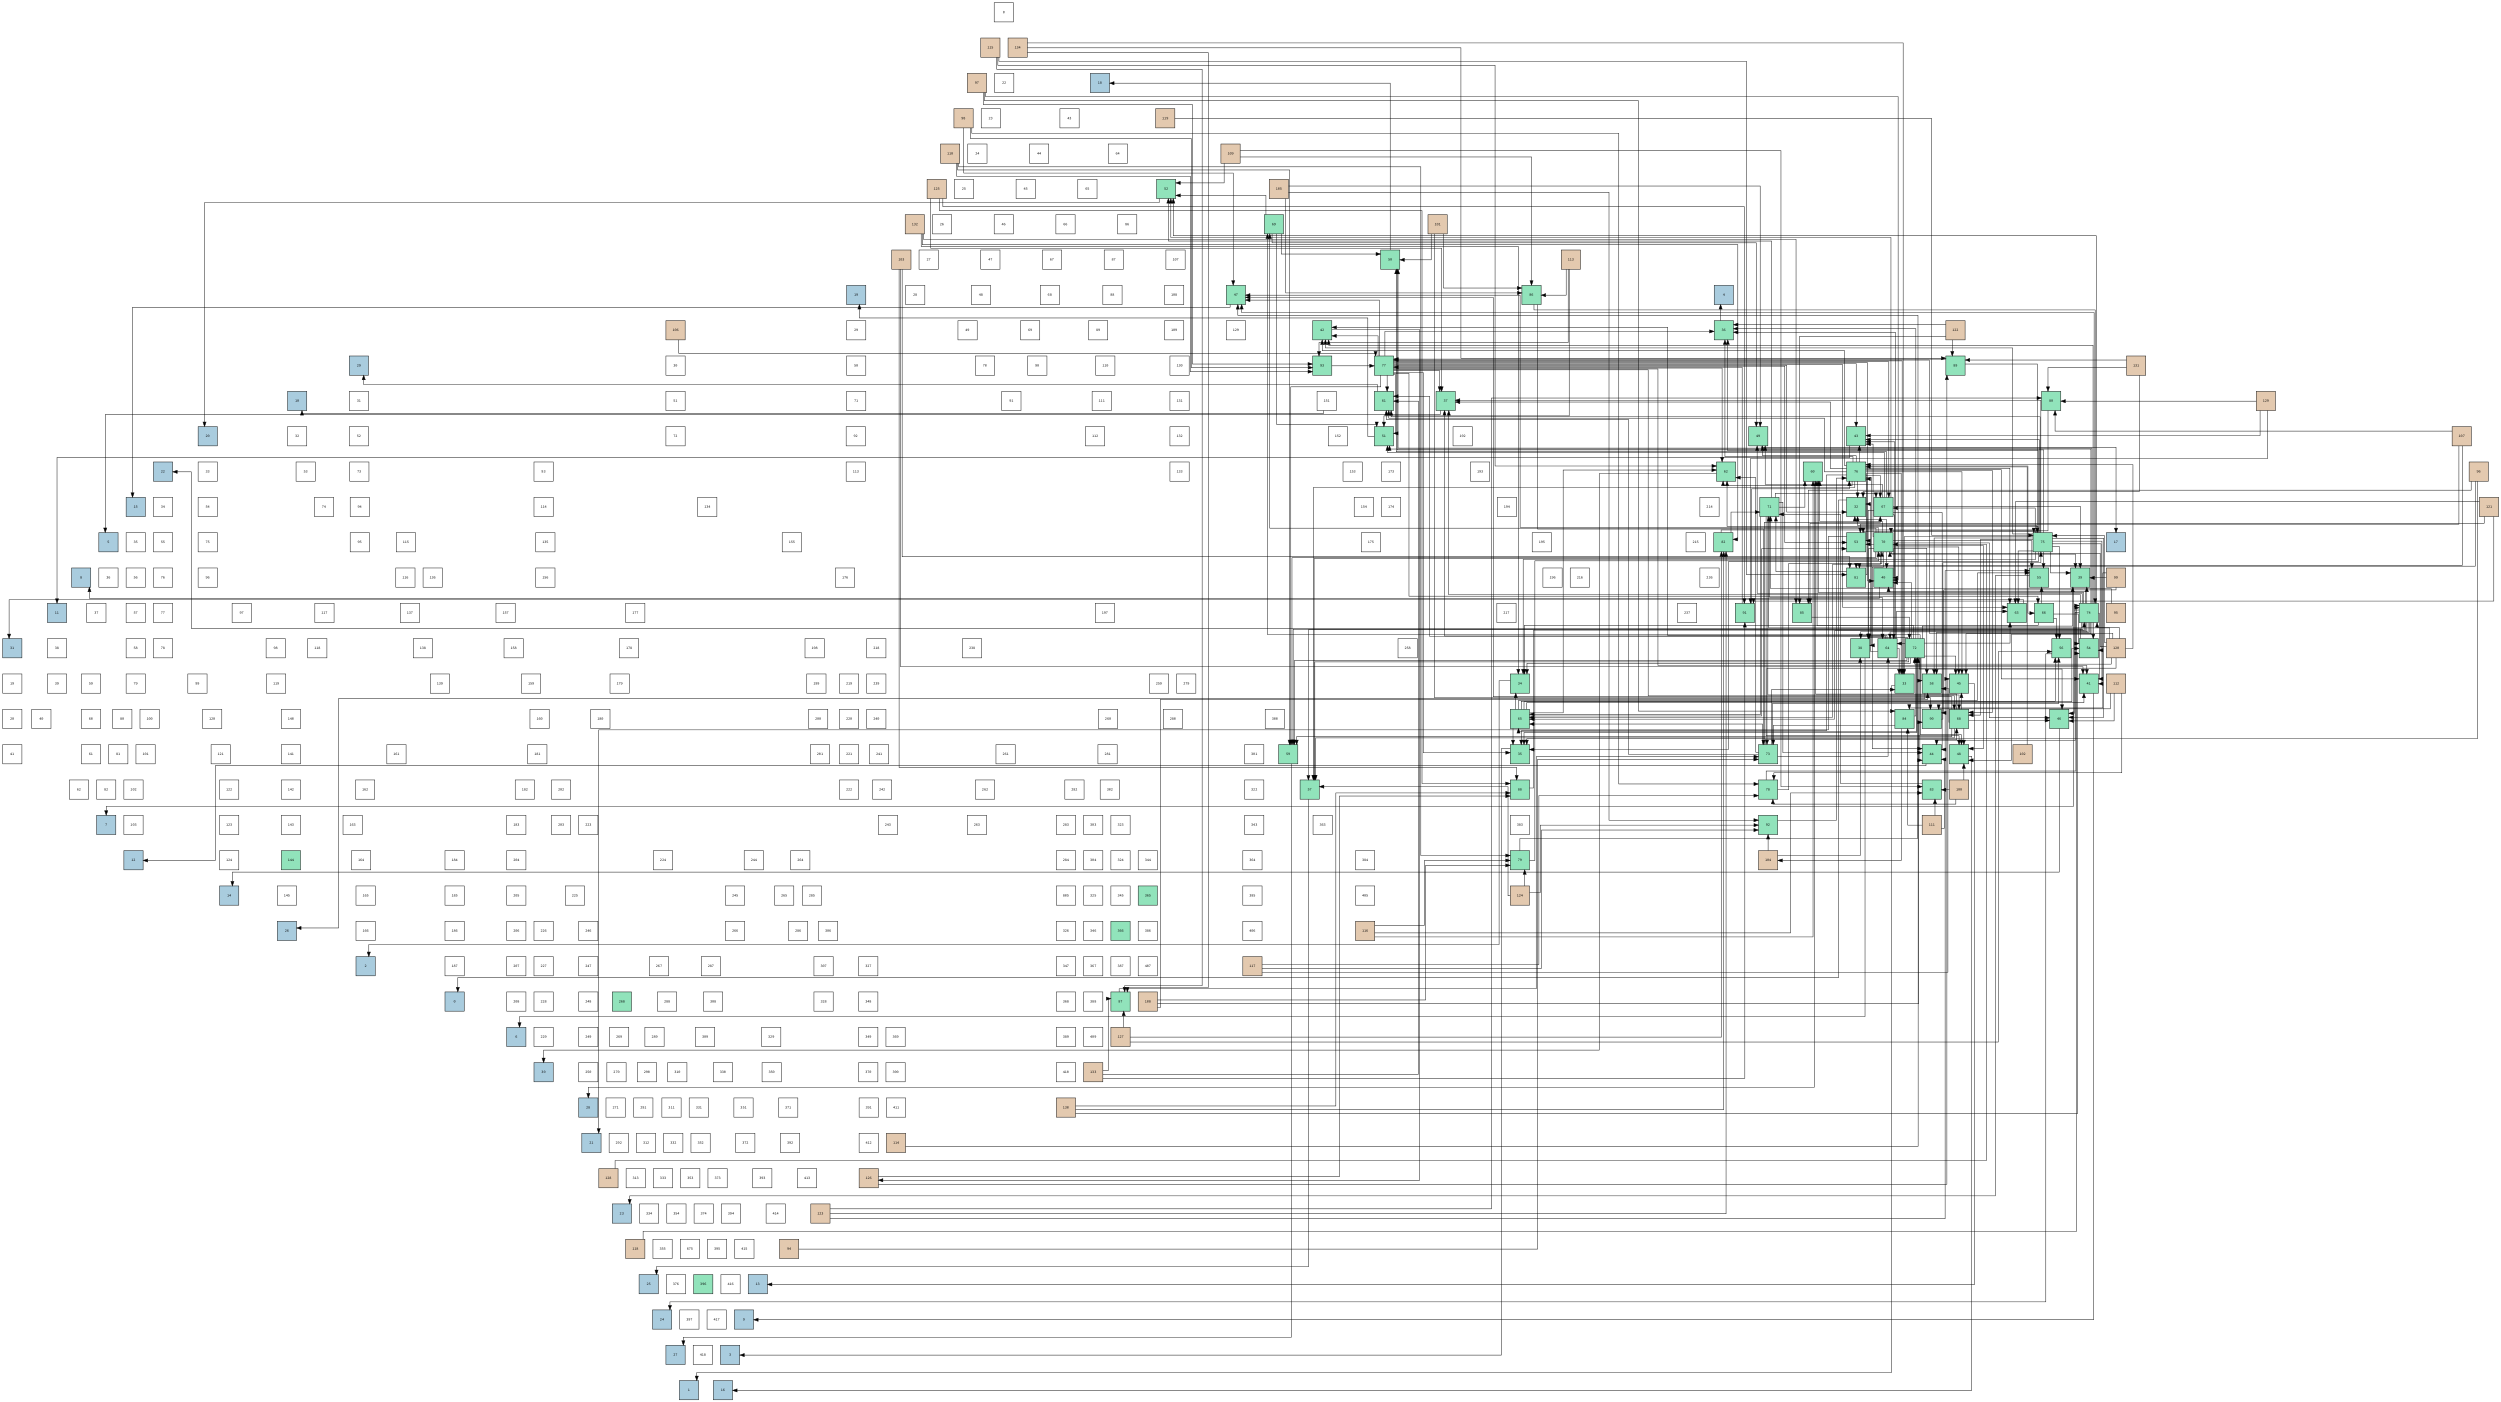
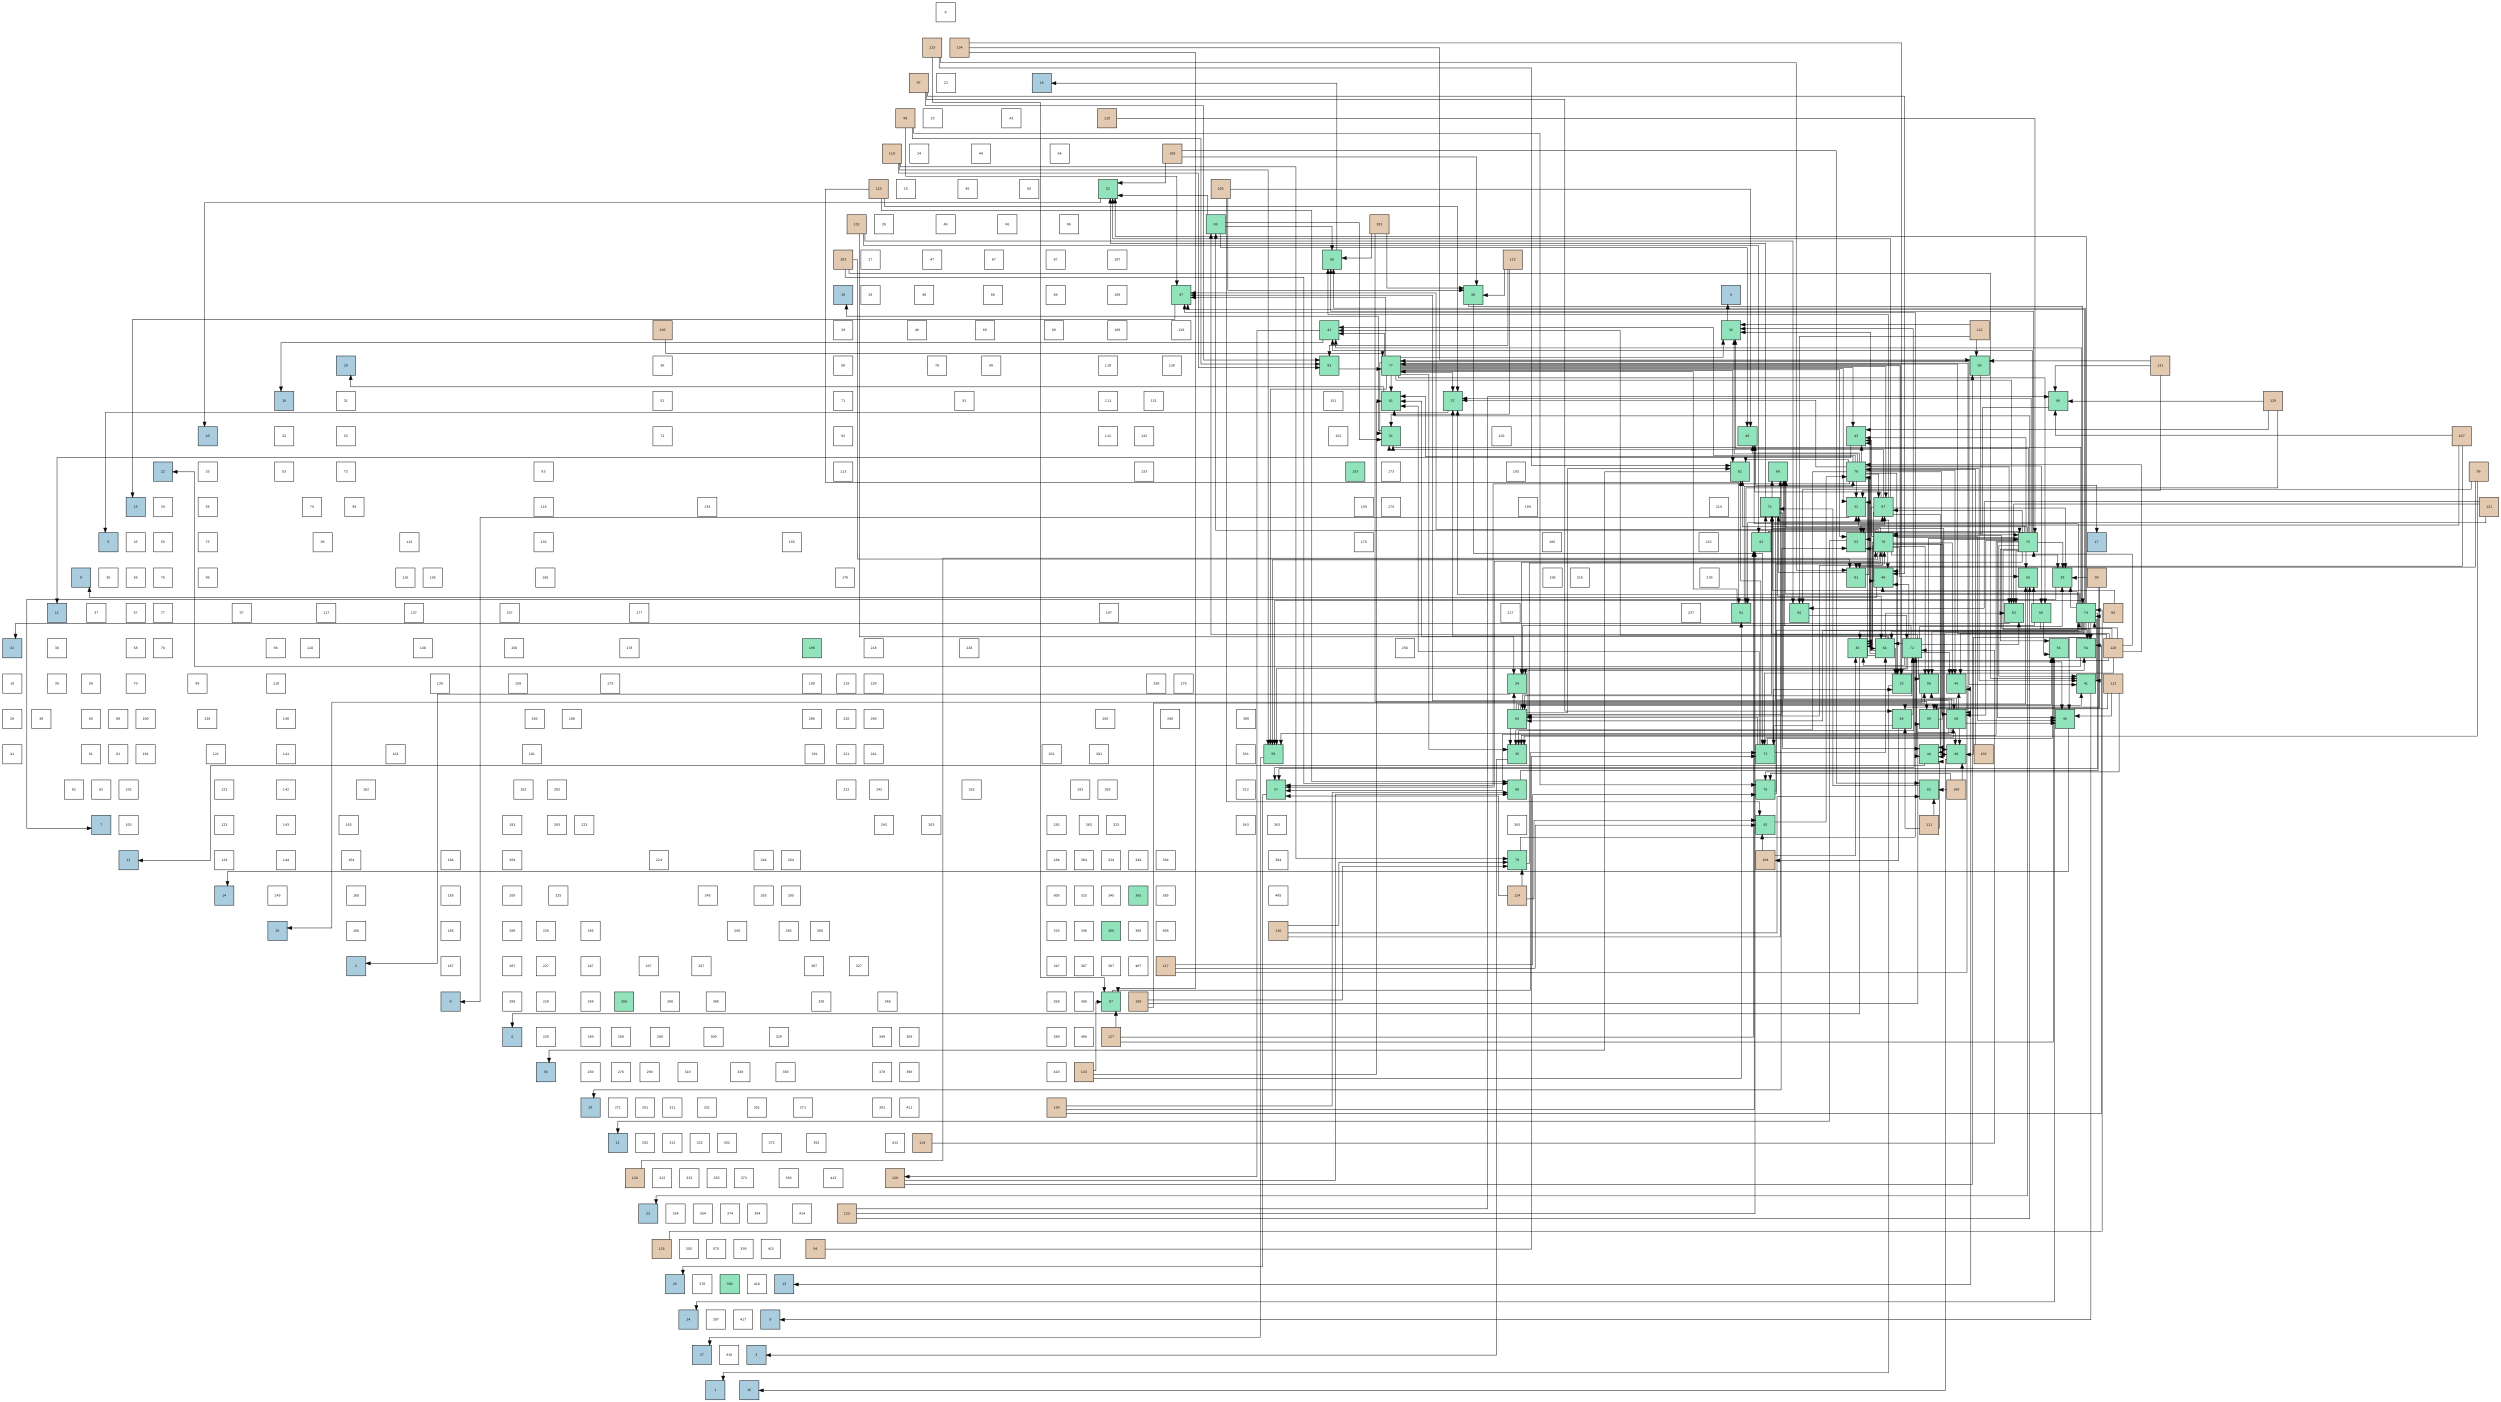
(814, 413) -> (781, 343)
(1353, 472) -> (1355, 472)
(815, 648) -> (812, 648)
(291, 860) -> (286, 860)
